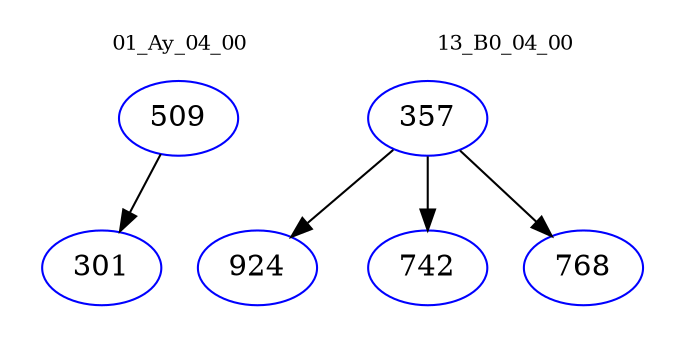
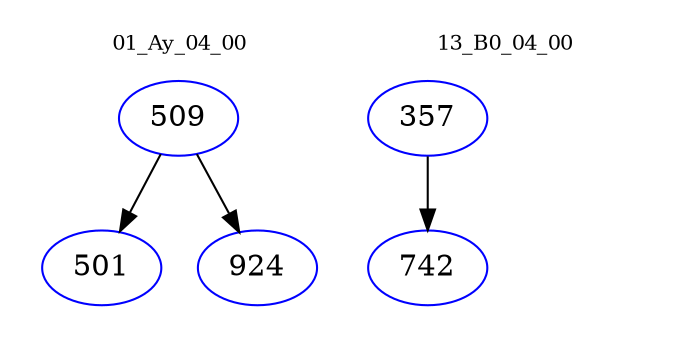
(365, 174) -> (213, 184)
(102, 268) -> (102, 268)
(583, 268) -> none
